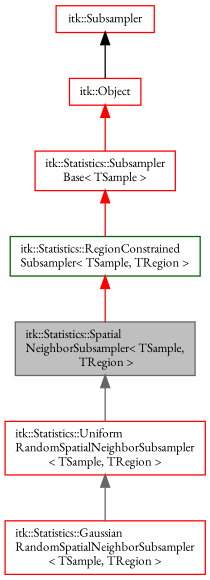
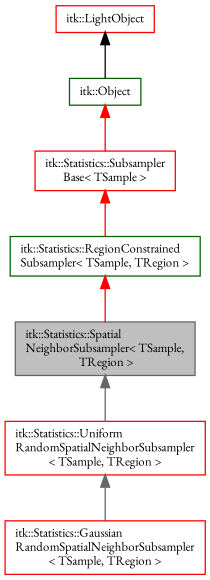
(105, 19) -> (105, 19)
(105, 92) -> (105, 92)
